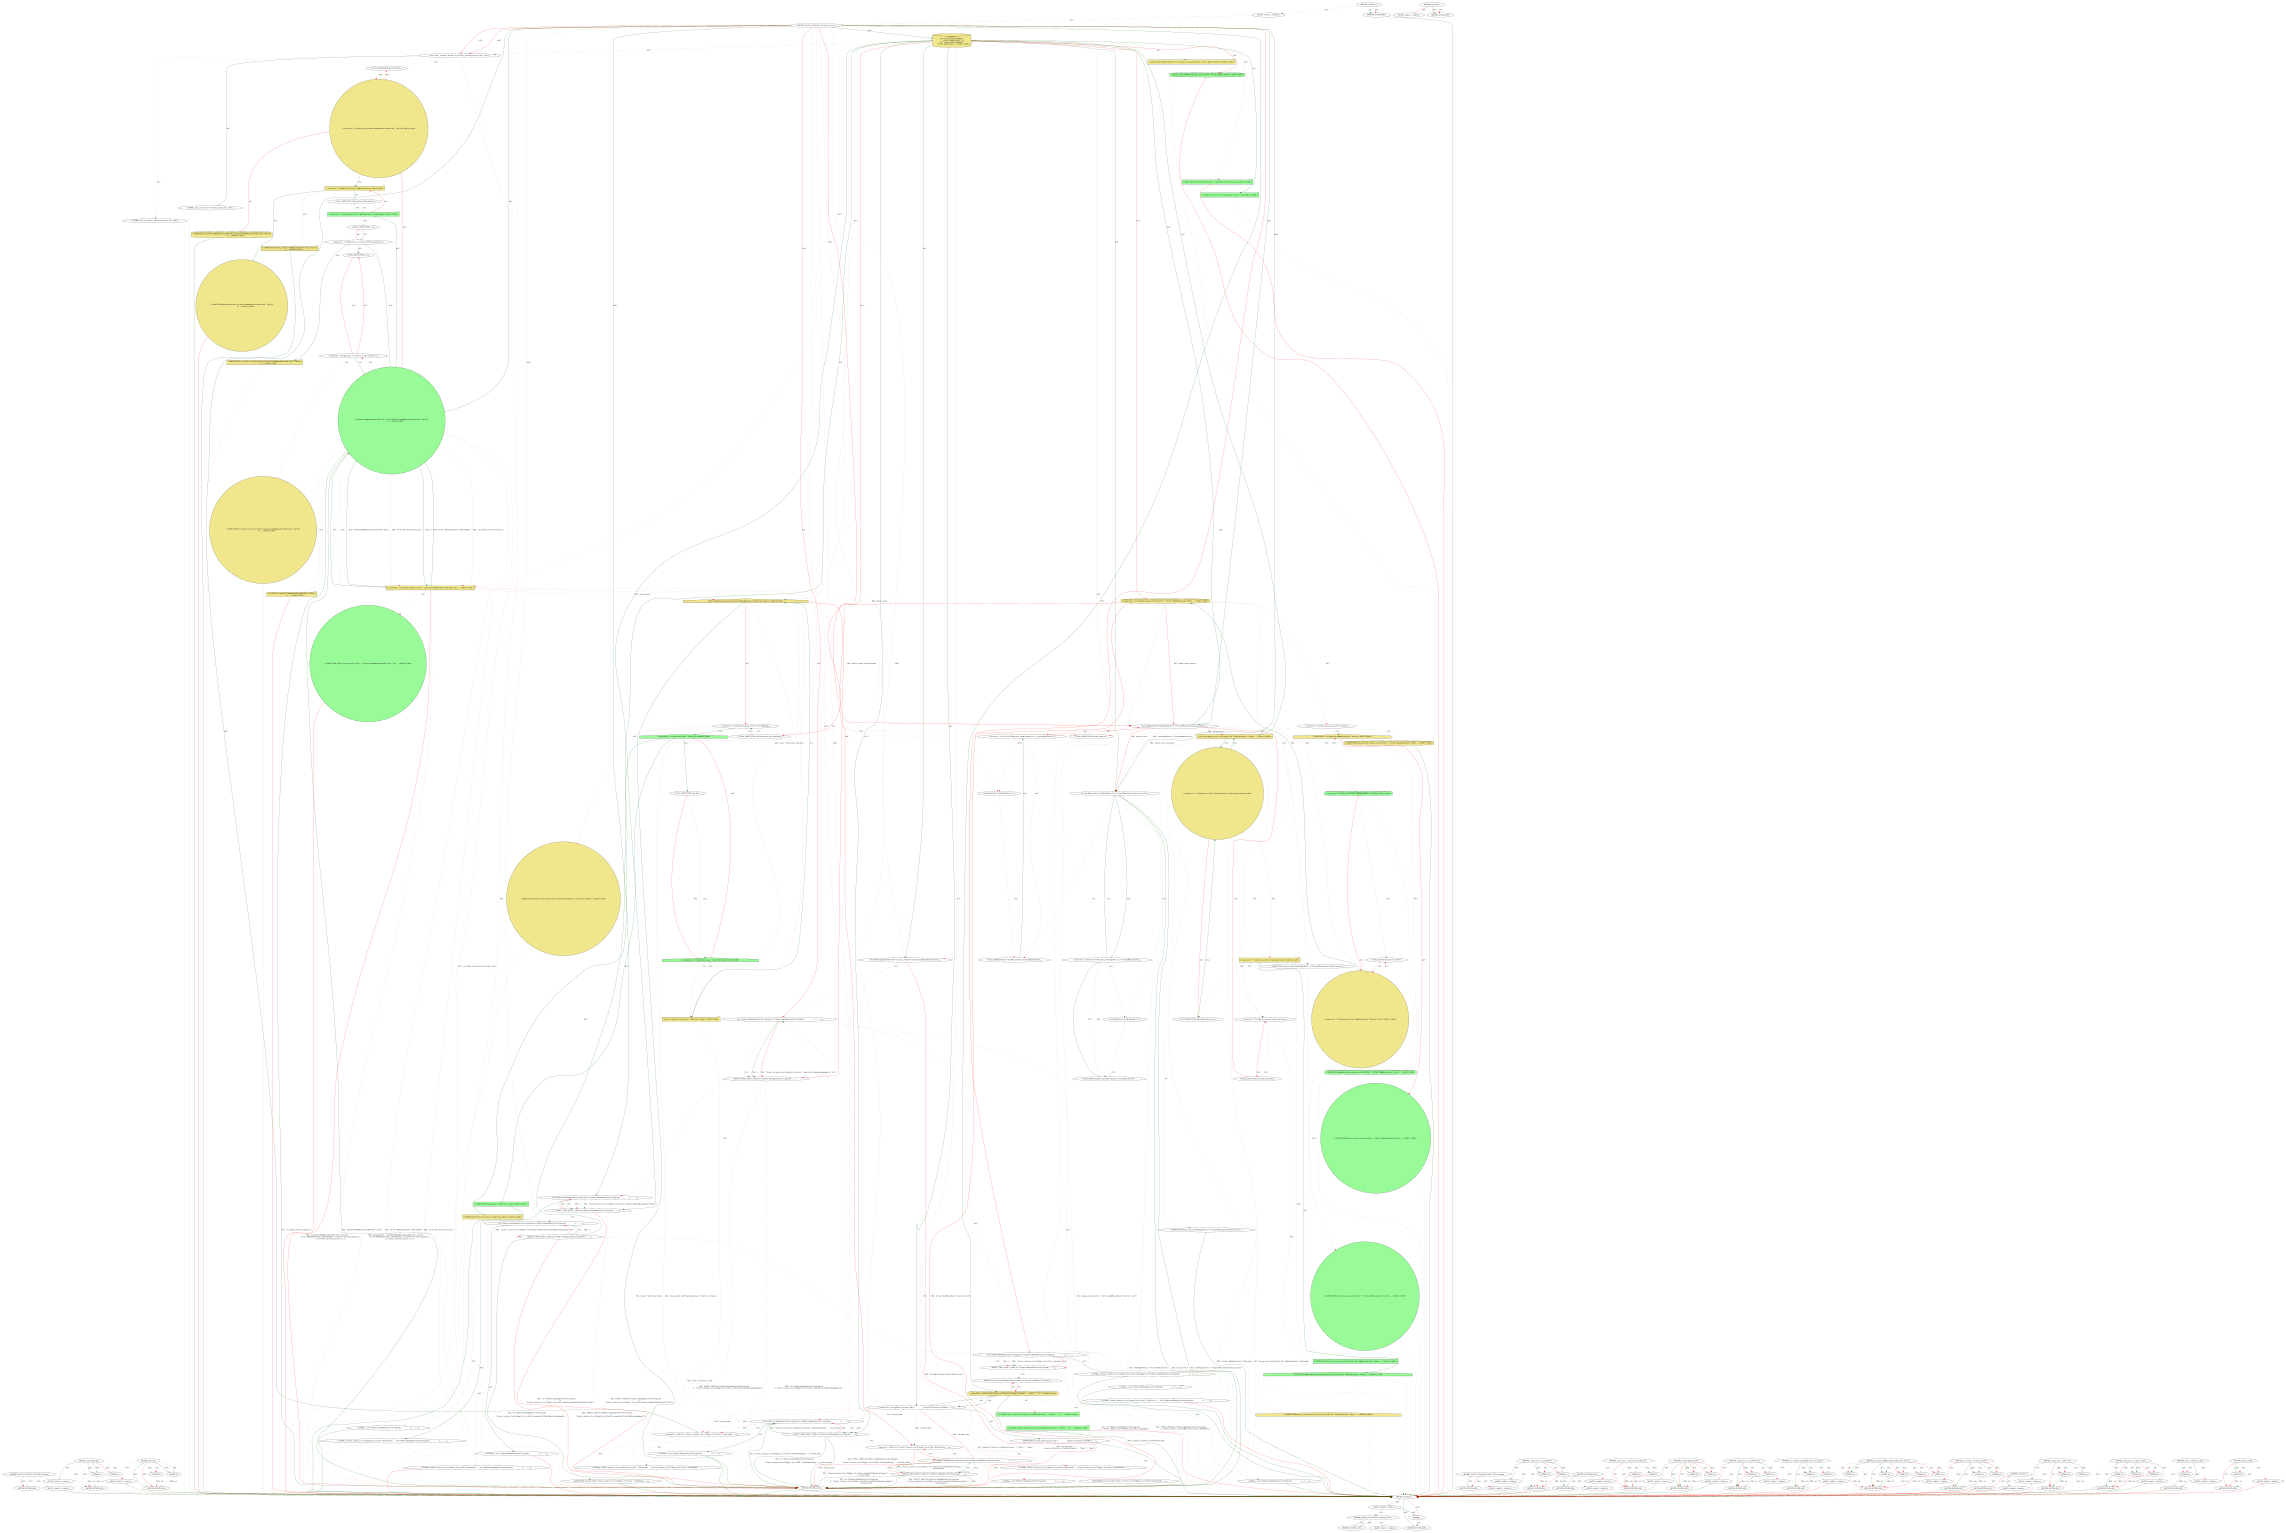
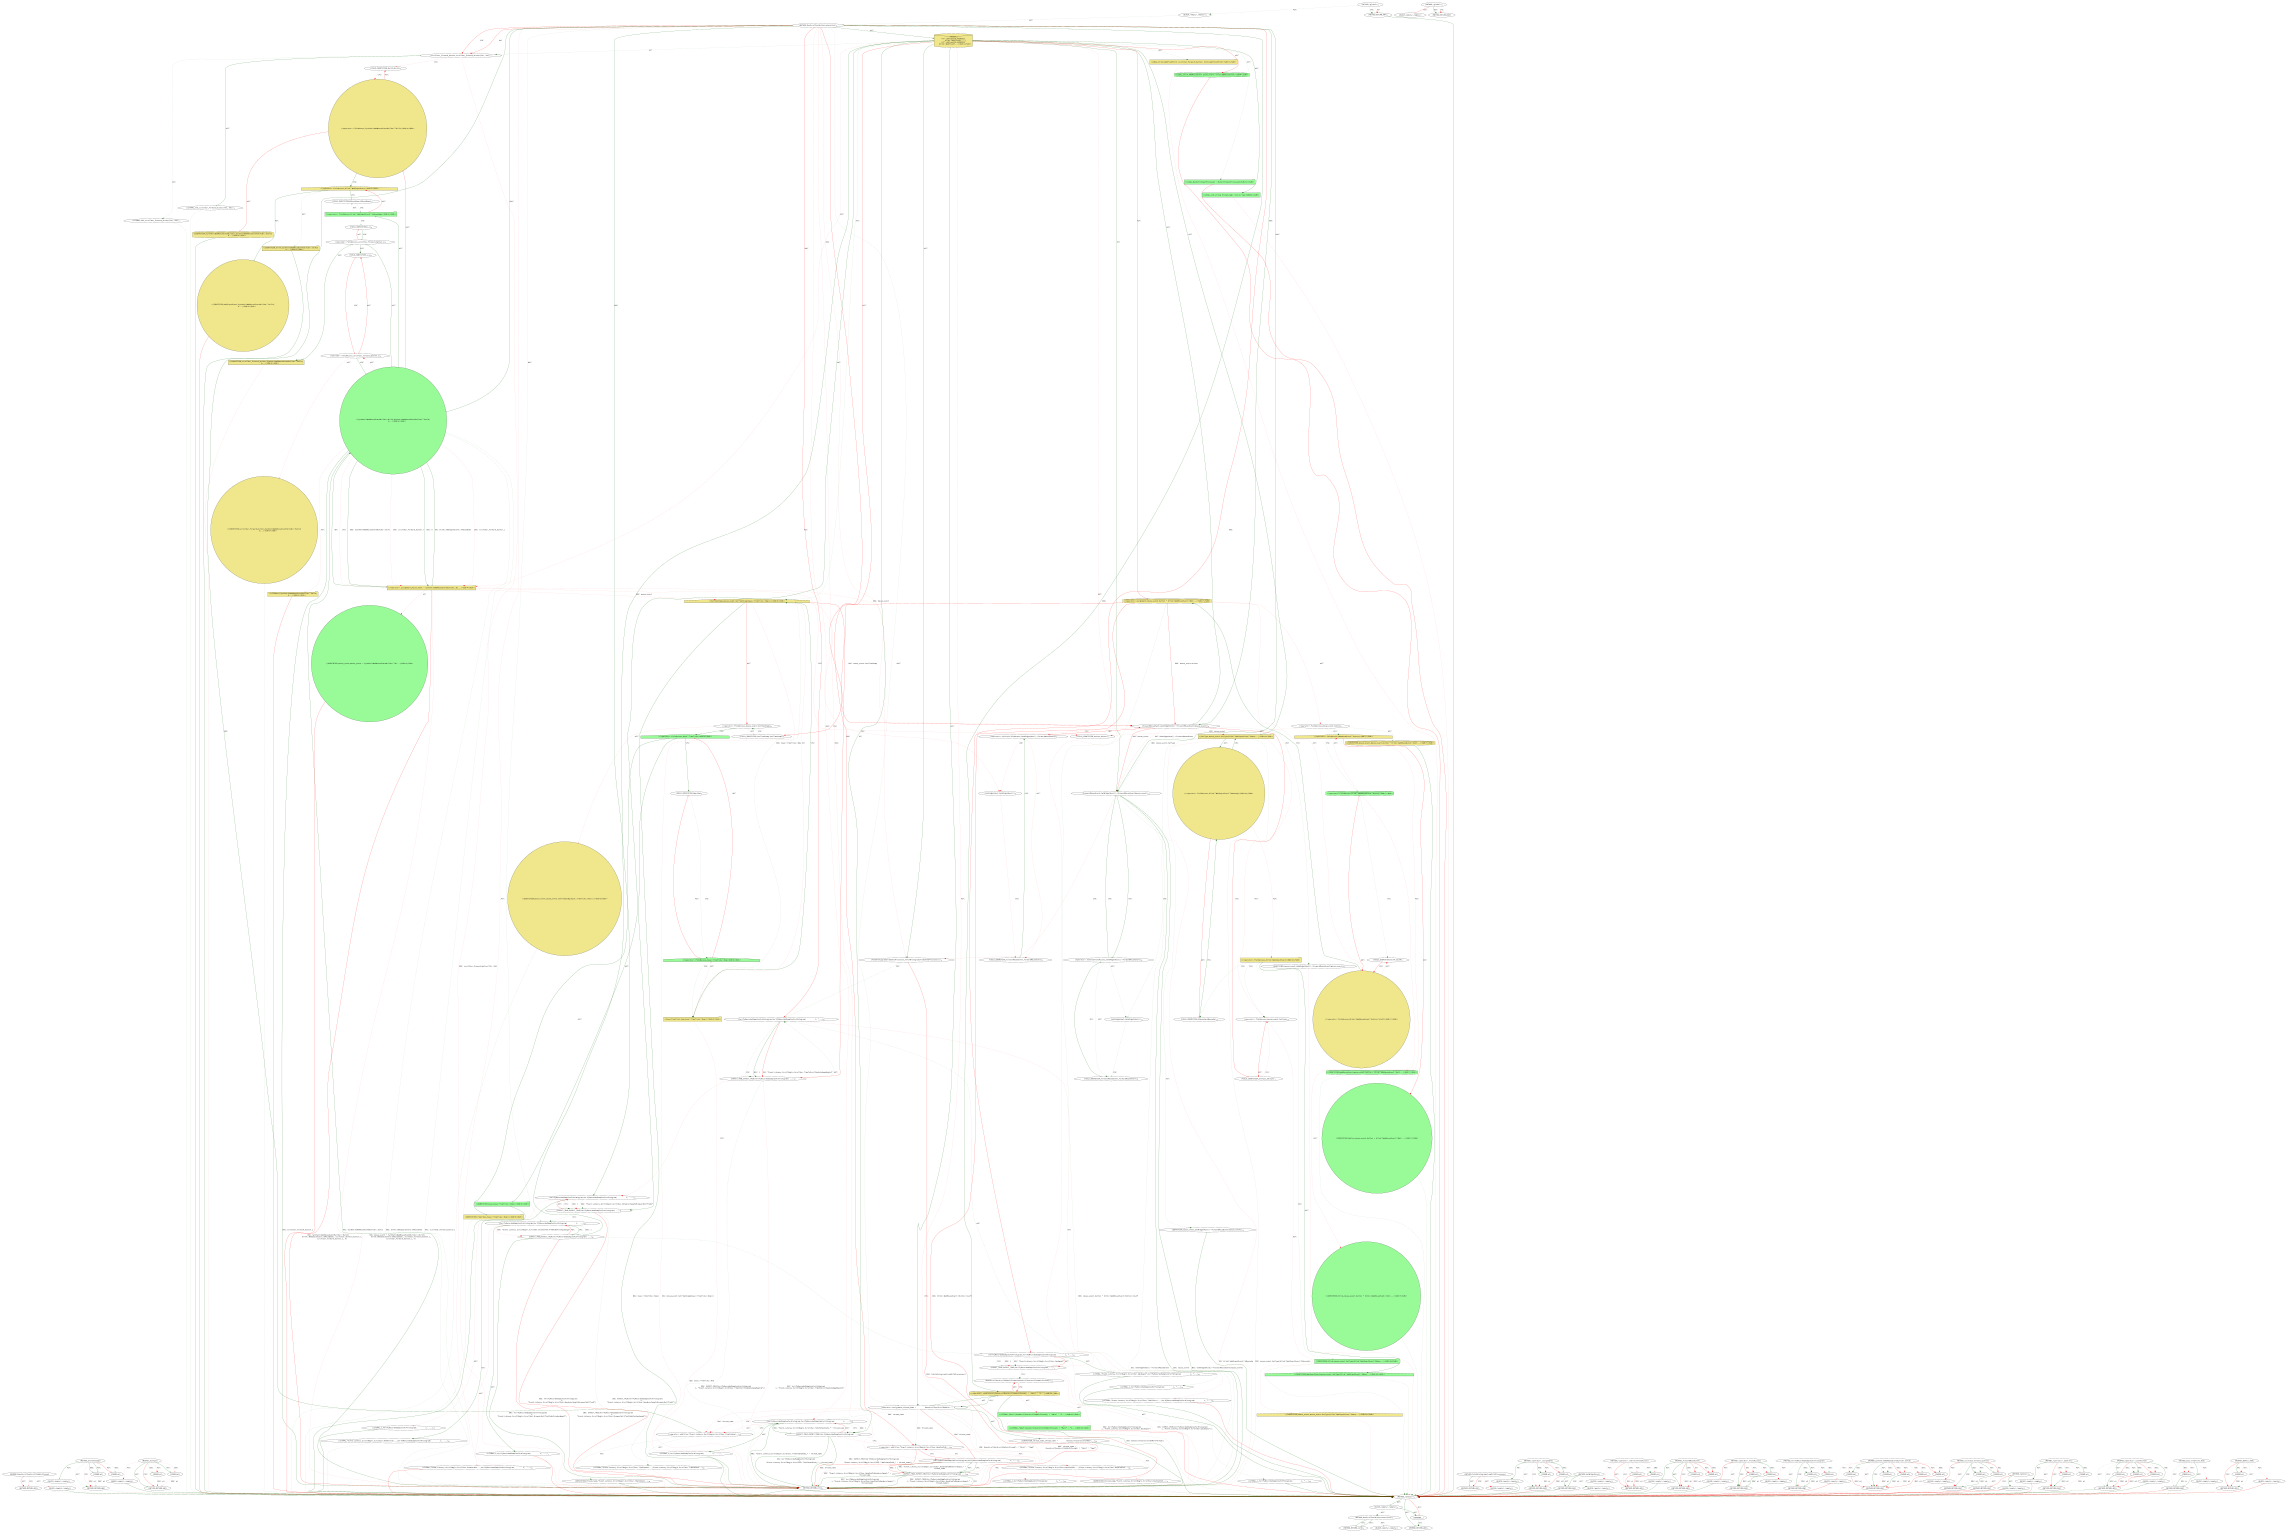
(355, 188) -> (350, 188)
